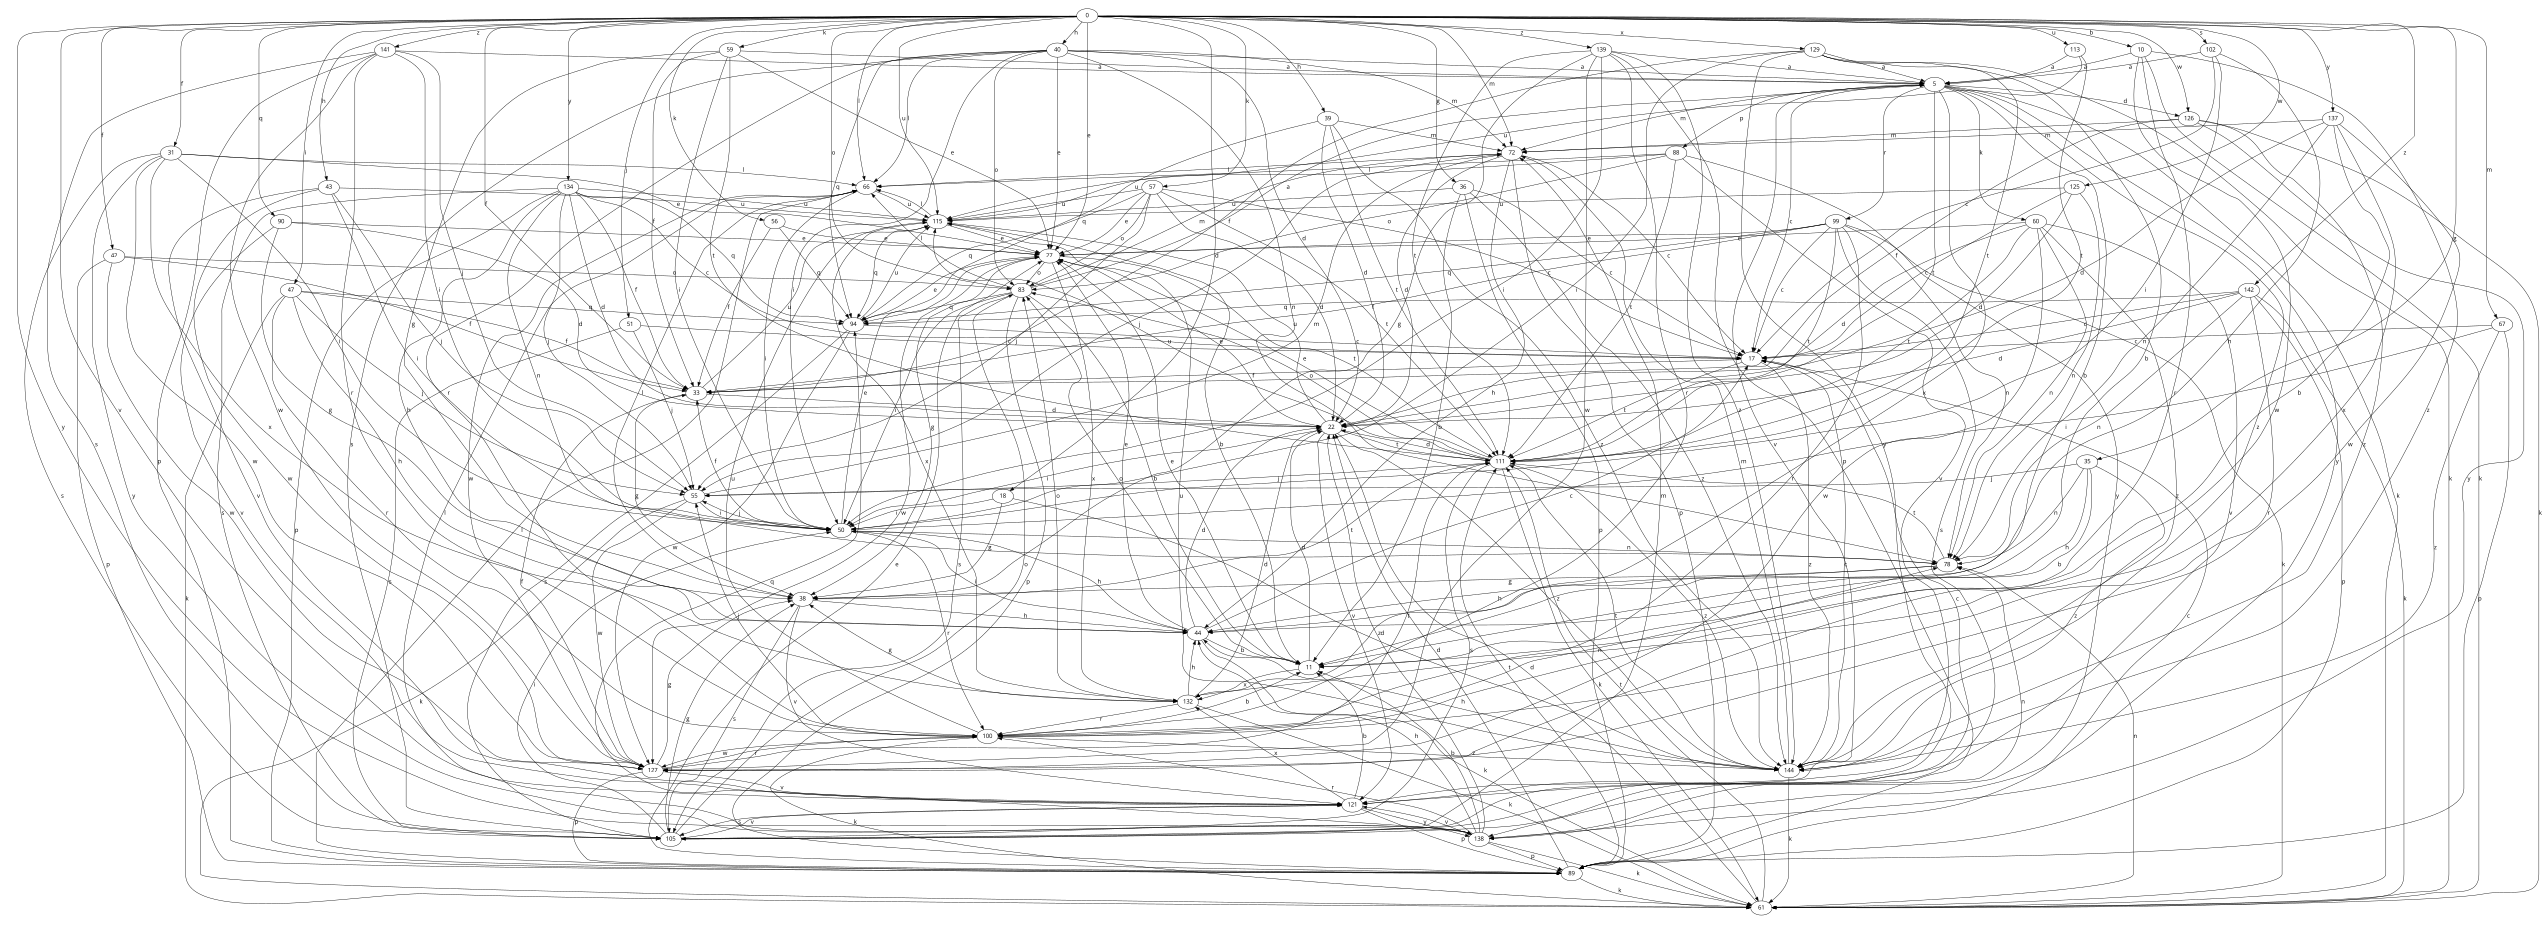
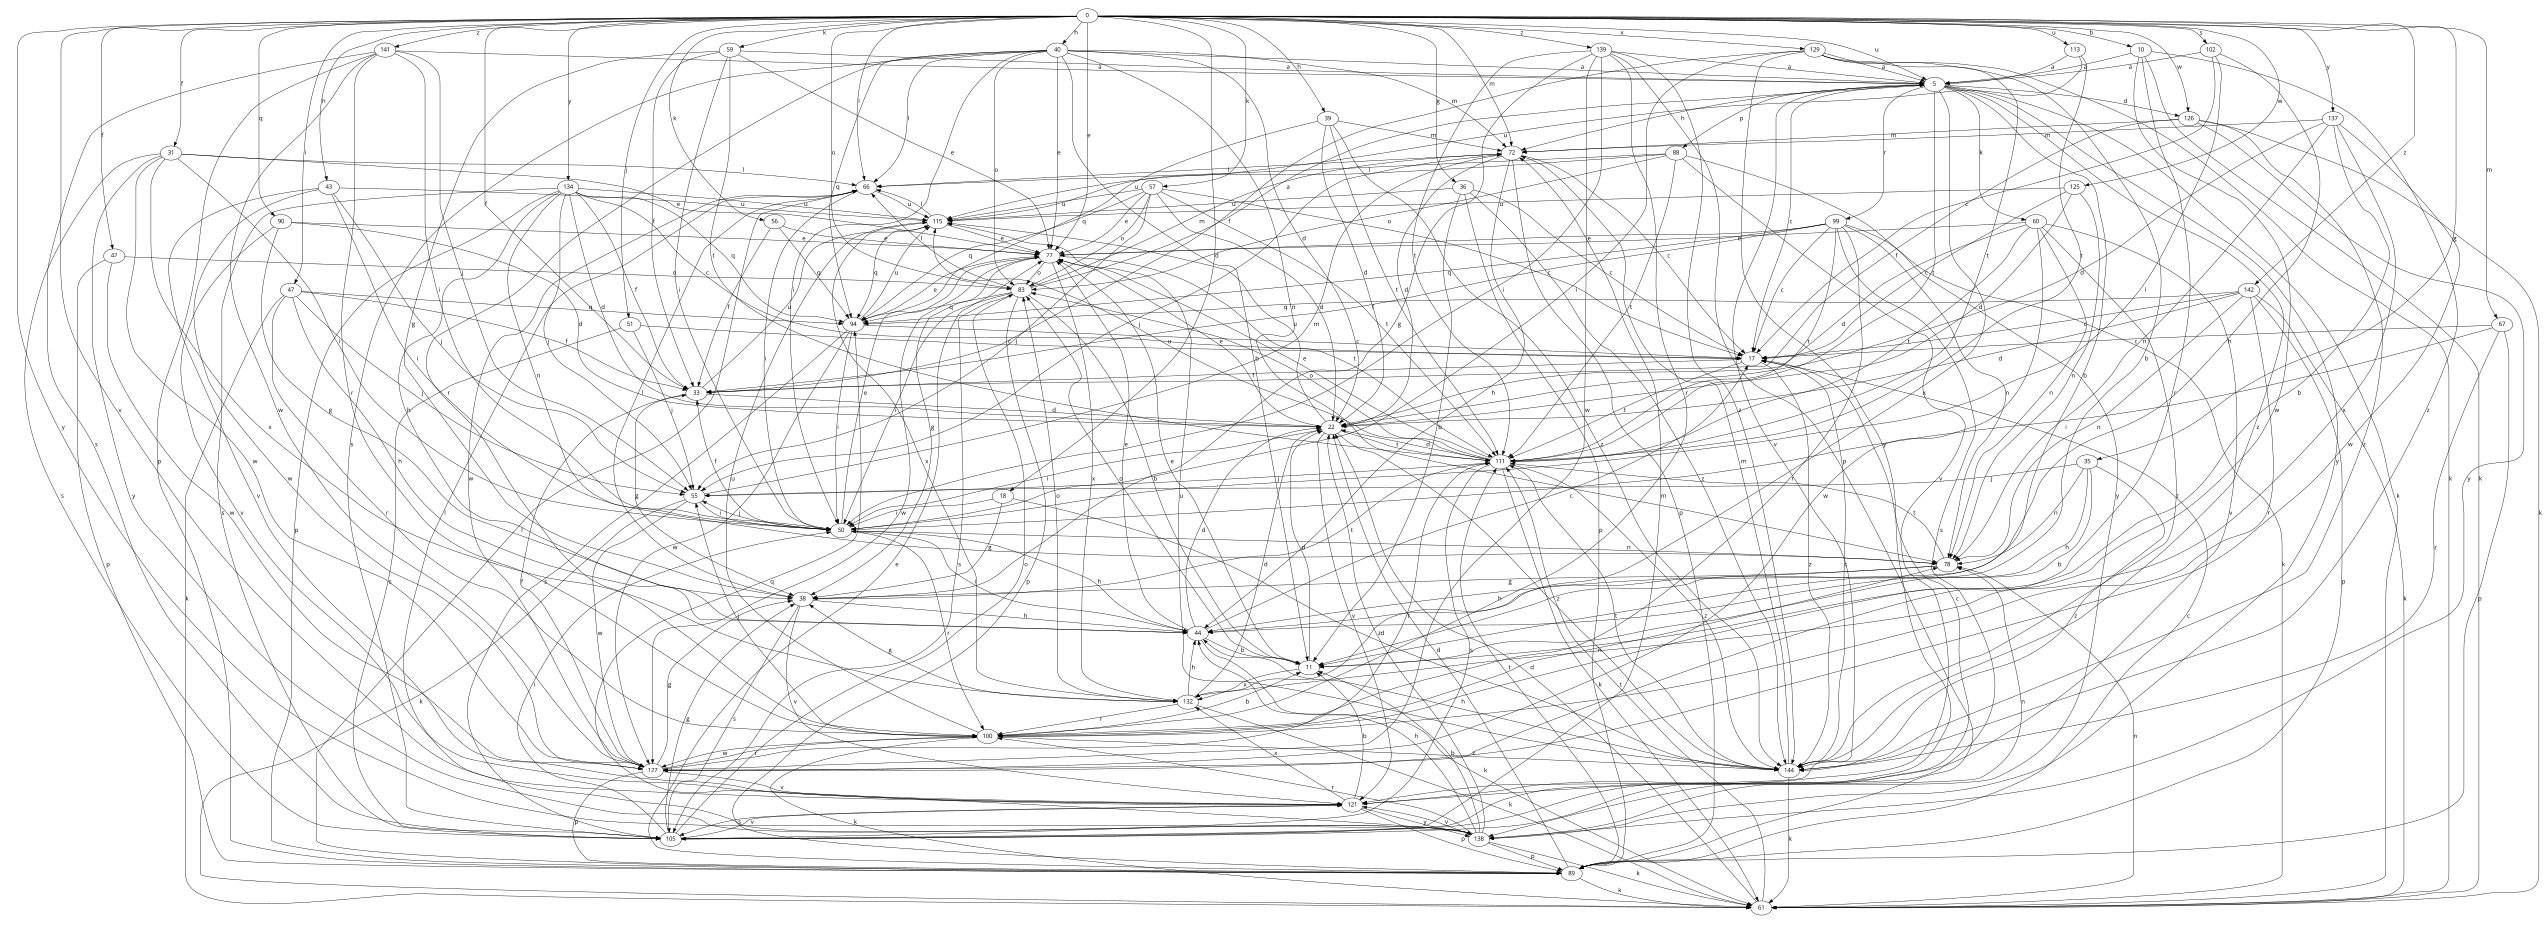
(904, 45) -> (1514, 26)
(1683, 119) -> (1683, 119)
(407, 310) -> none
(1227, 330) -> (1246, 315)
none -> (837, 425)
